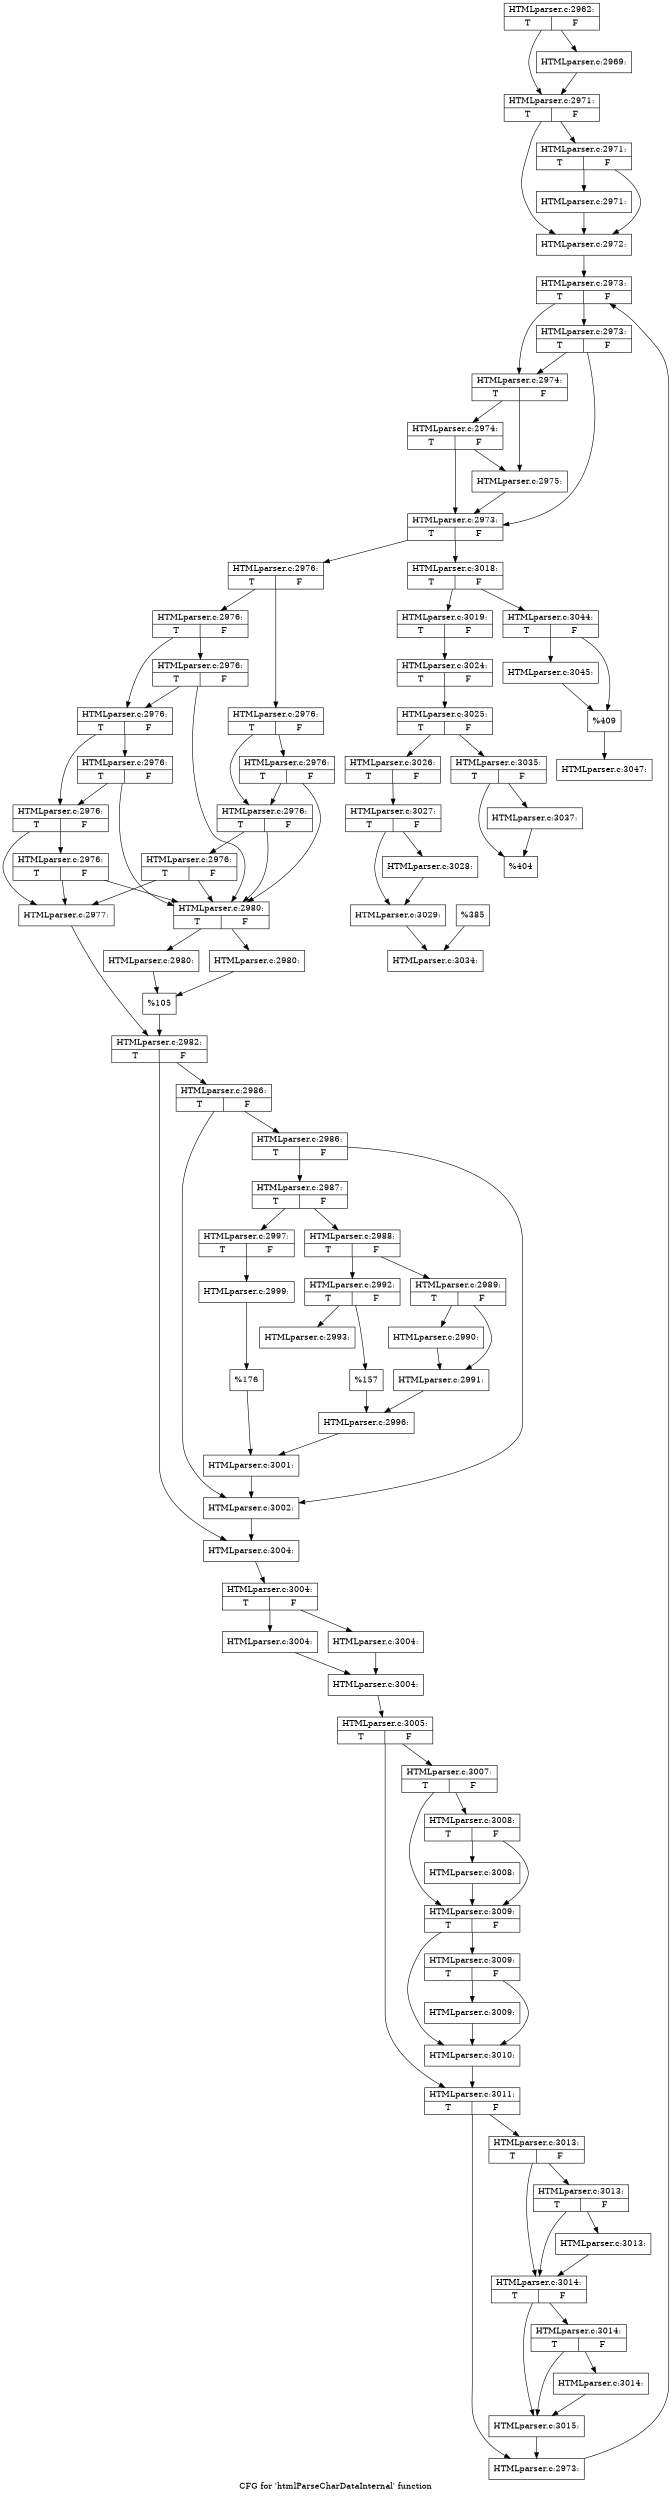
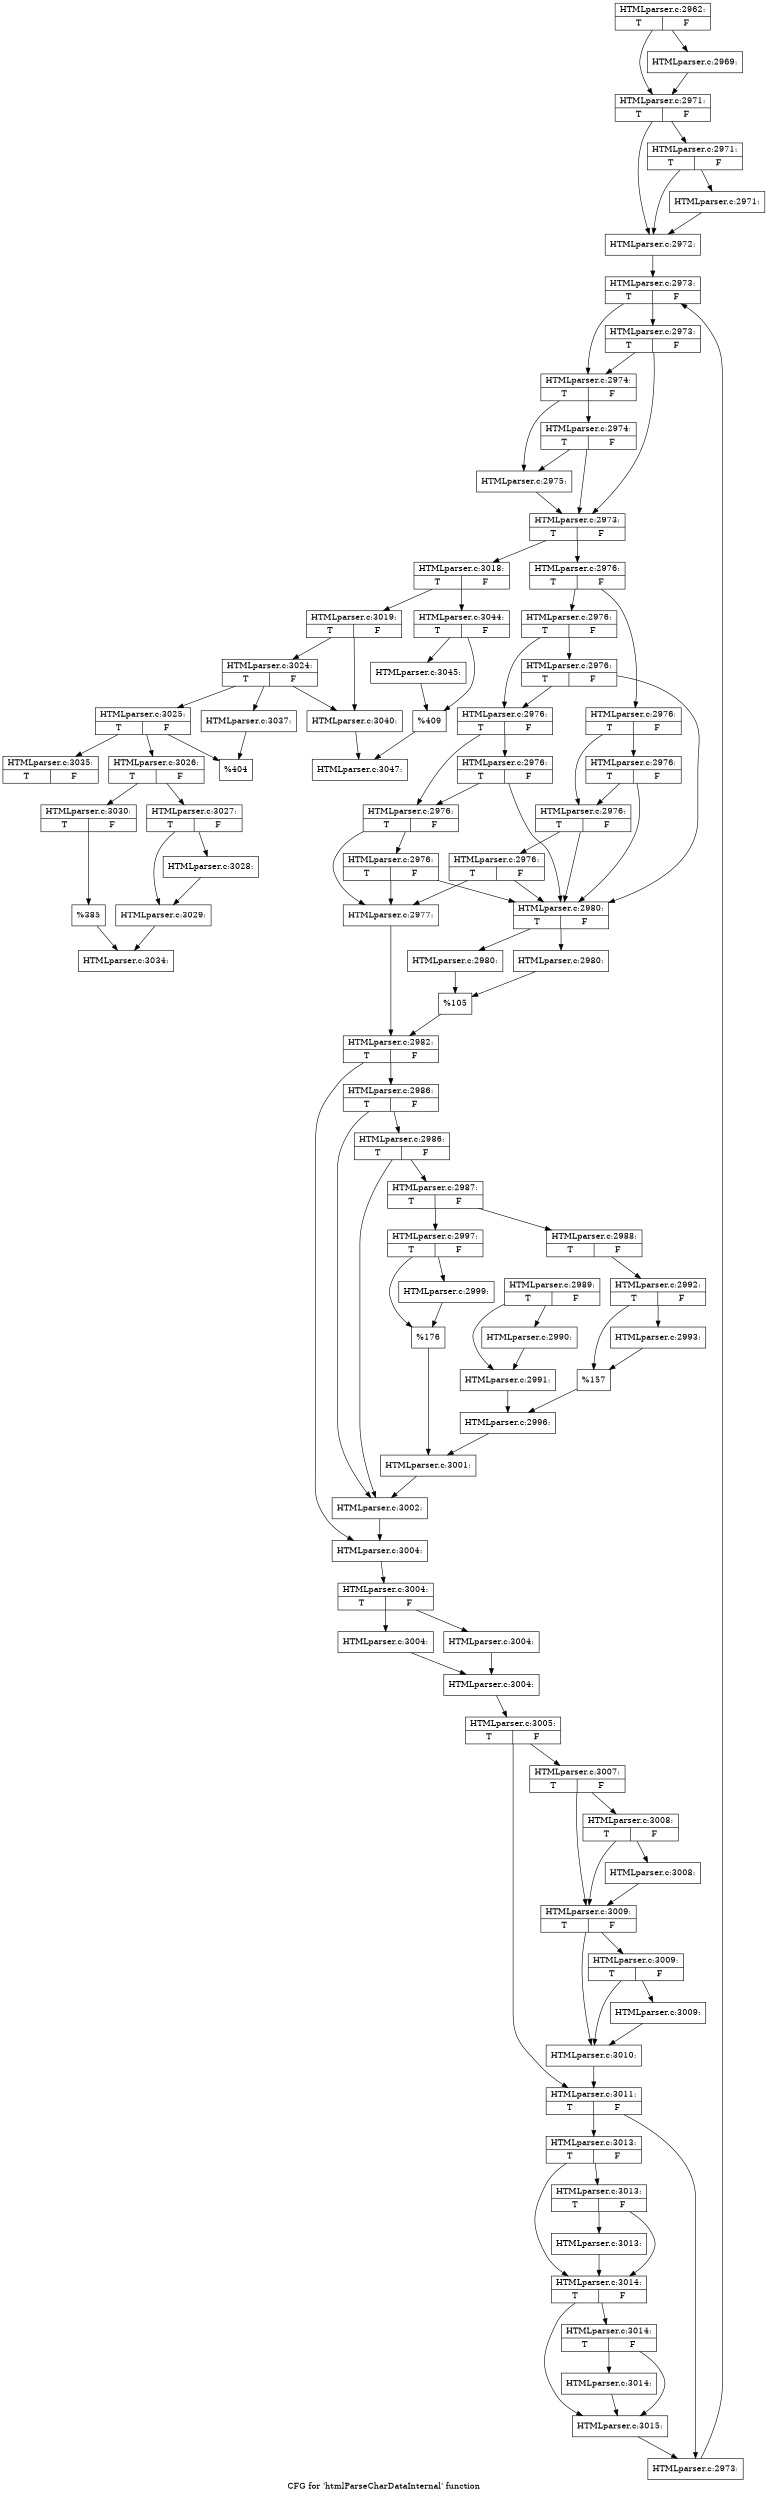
none -> (355, 721)
(516, 793) -> (260, 696)
none -> (89, 818)
(479, 821) -> (191, 746)
(403, 1266) -> none
none -> (390, 1289)
none -> (628, 1357)
